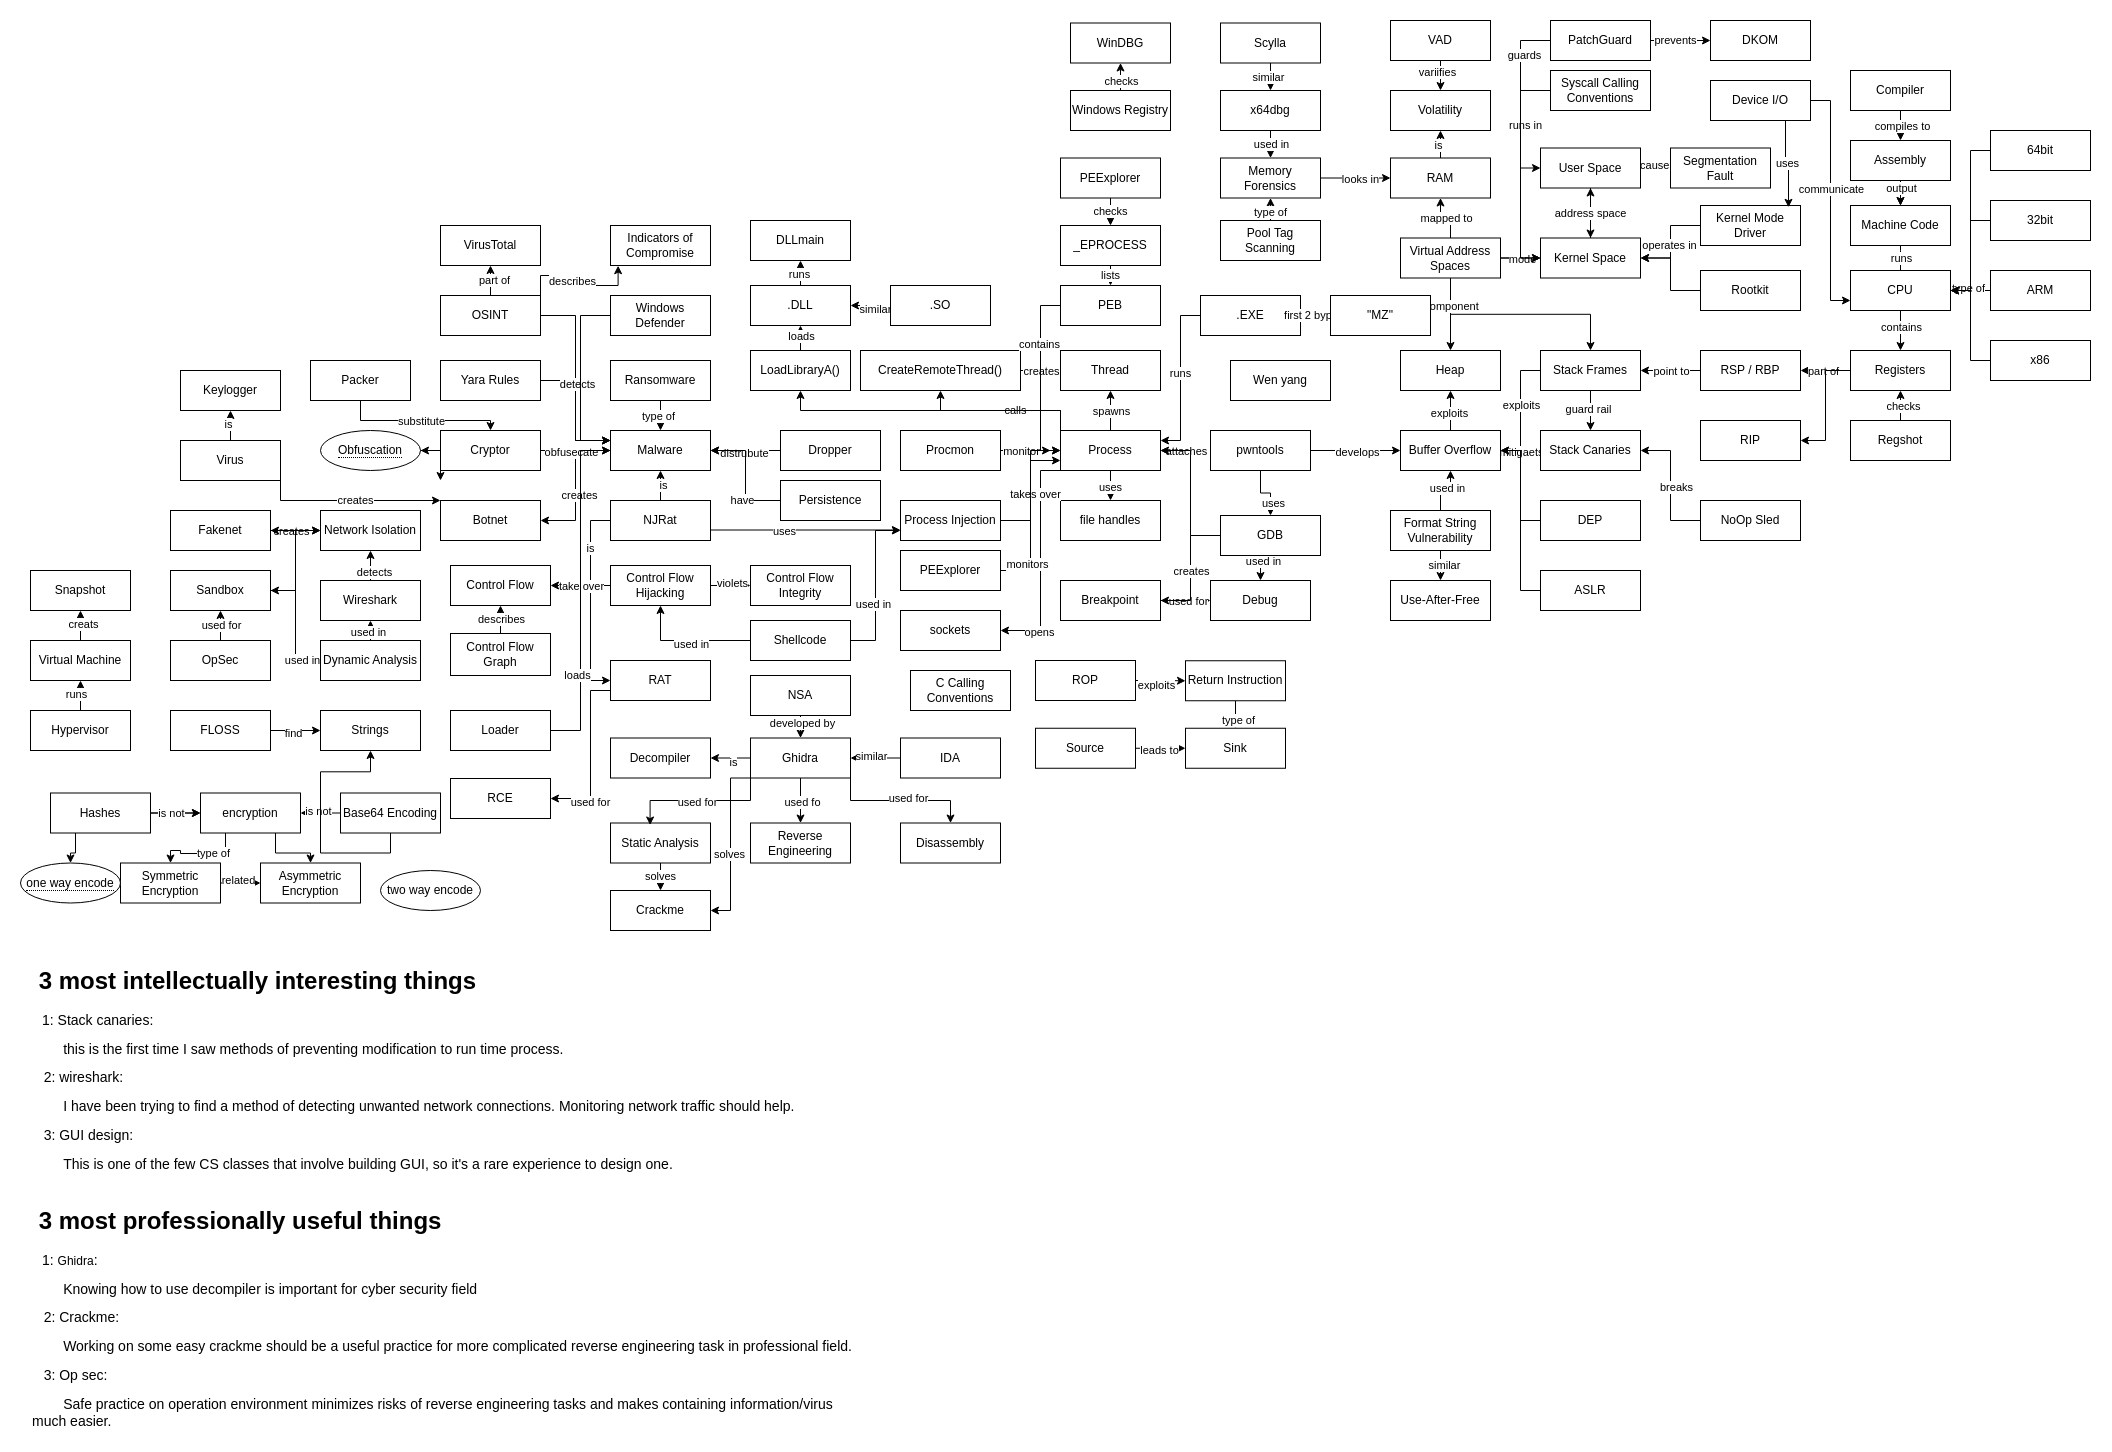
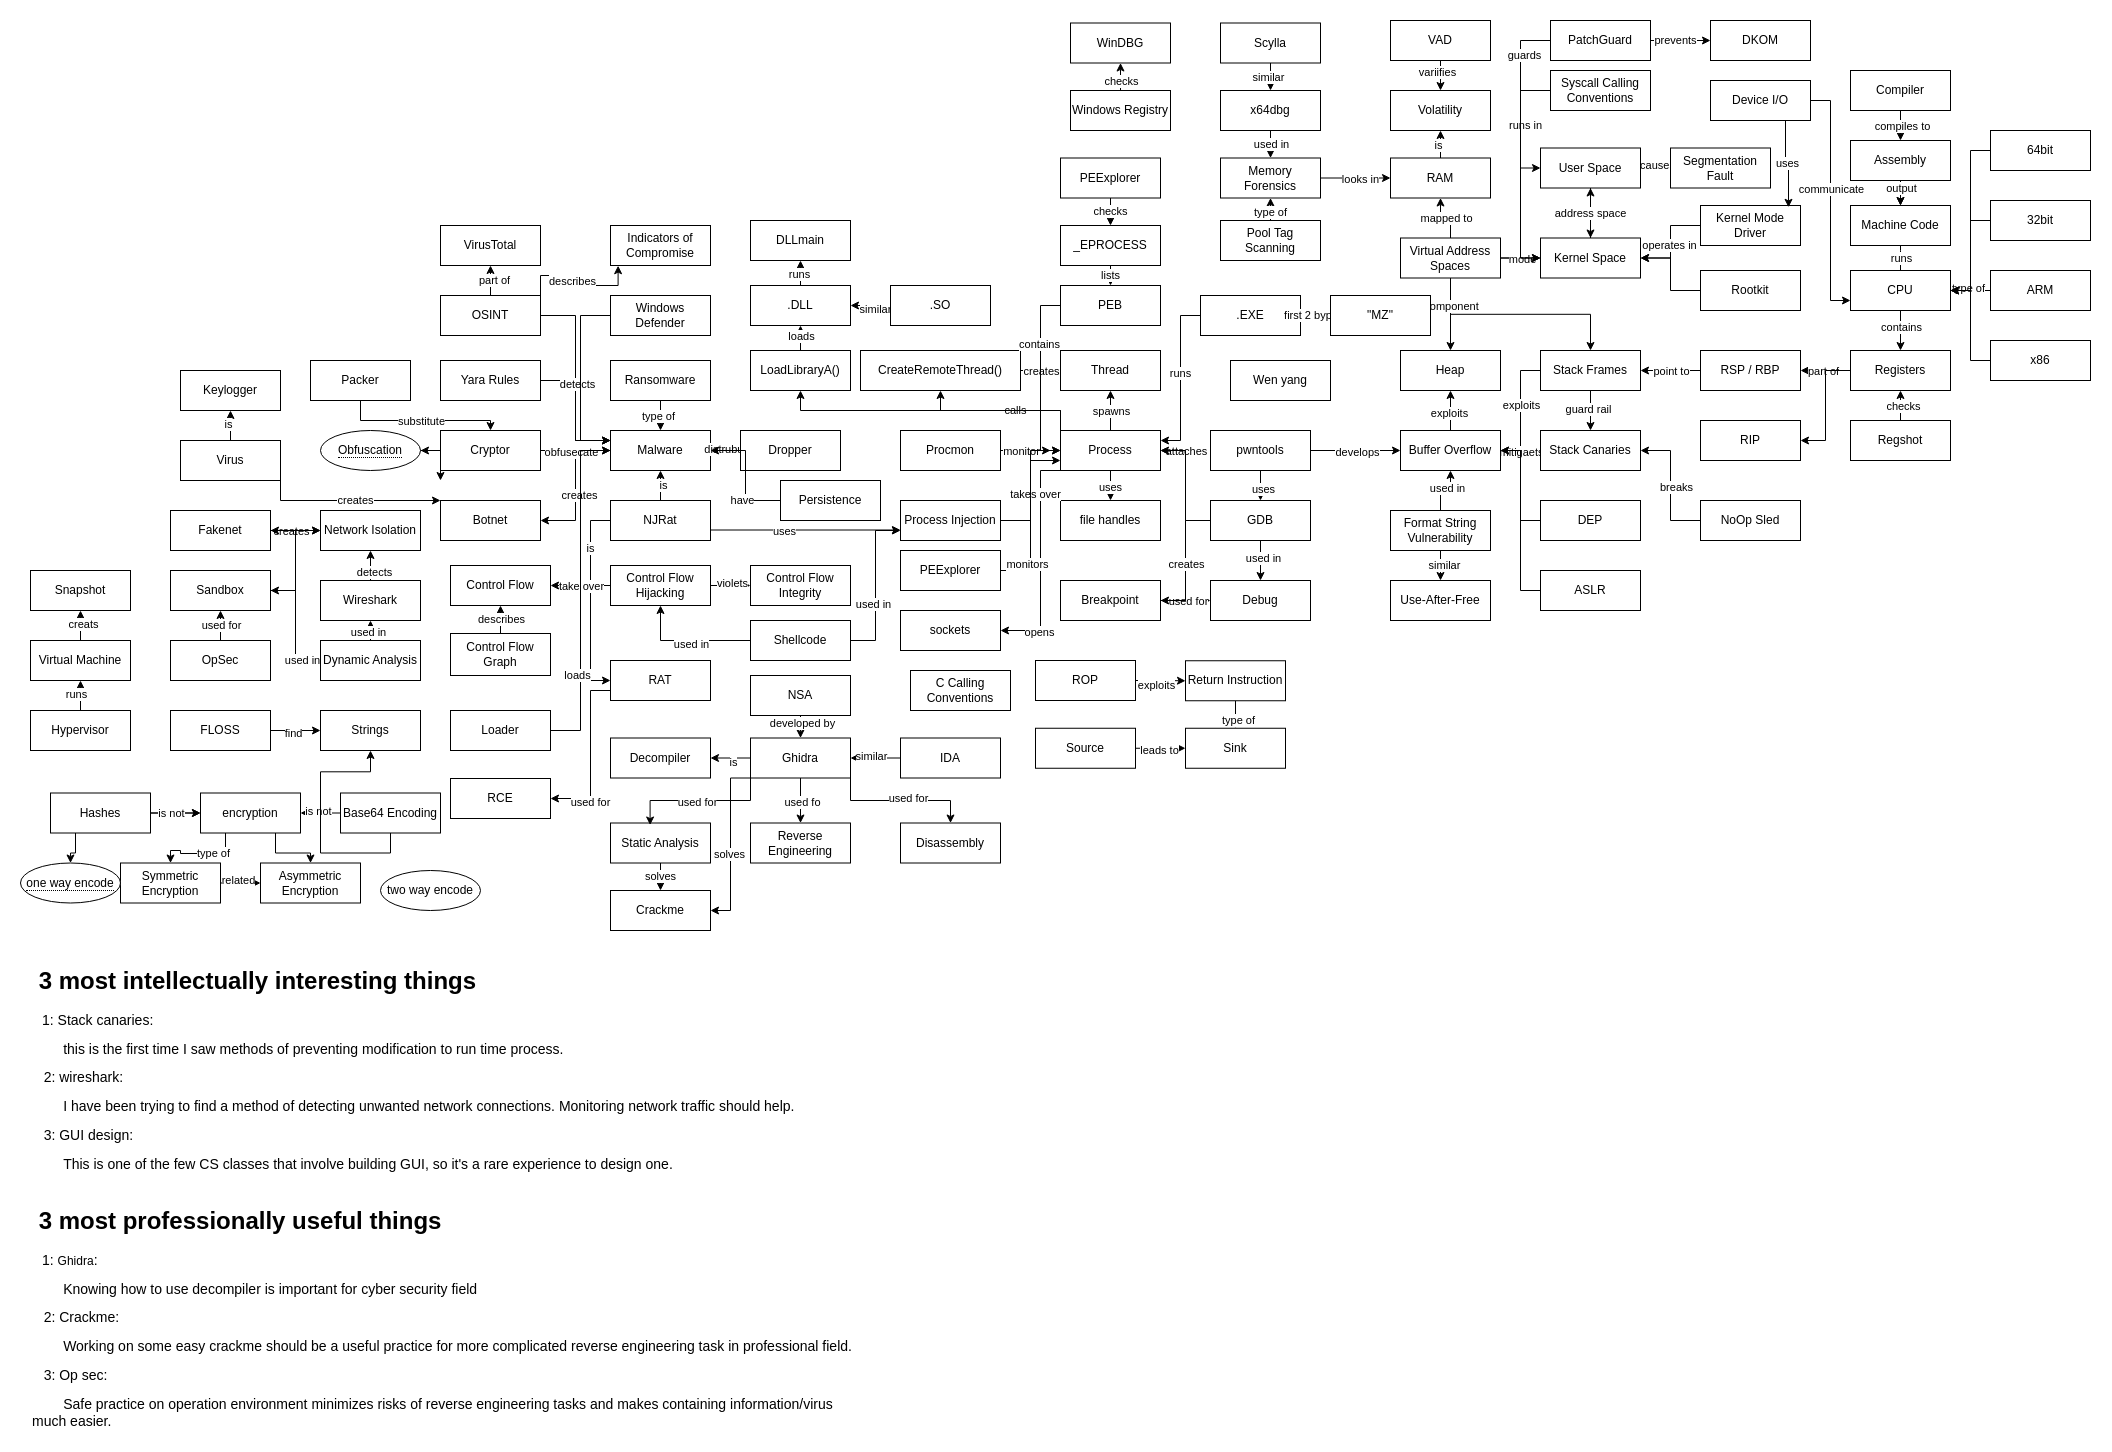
(831, 451) -> (791, 451)
(1271, 536) -> (1261, 521)
